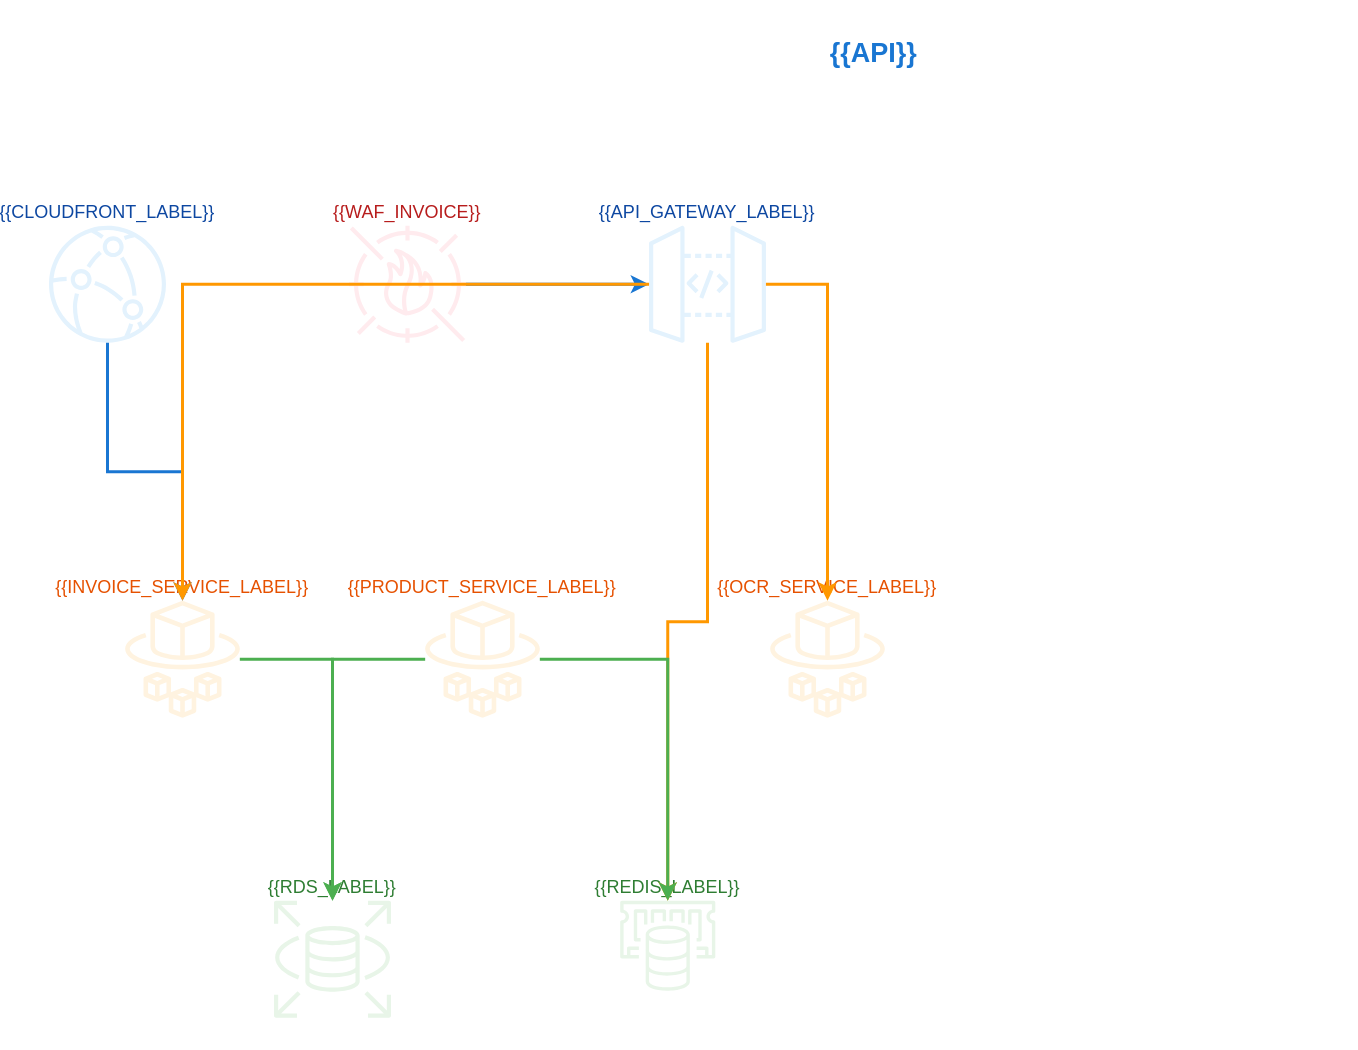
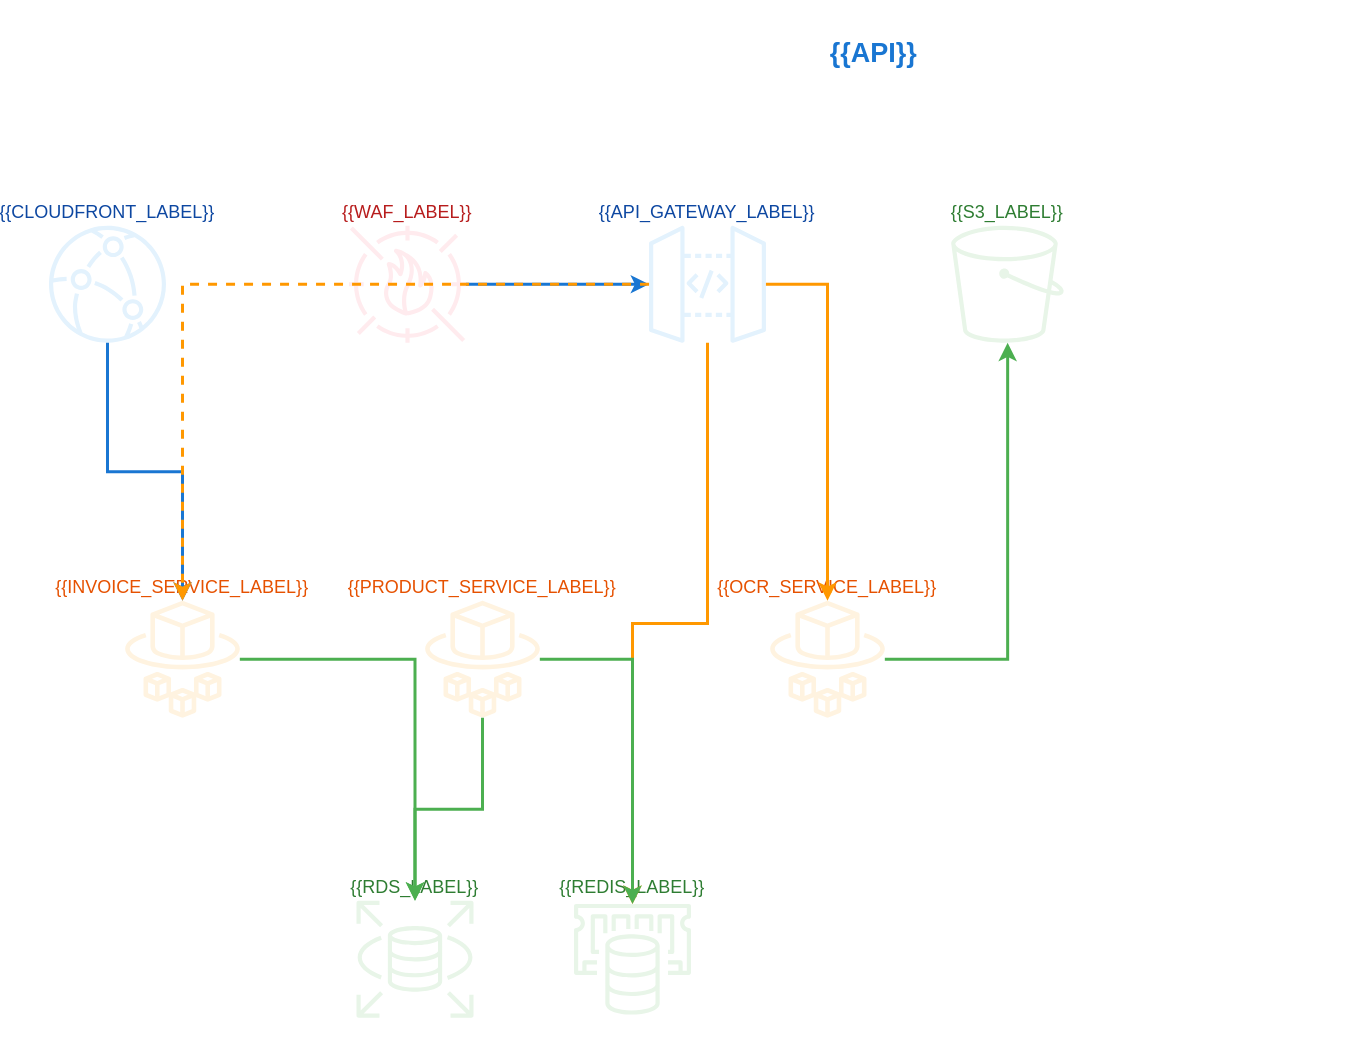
(407, 212) -> (407, 212)
(233, 284) -> (233, 284)
none -> (1007, 284)
none -> (1007, 568)
(668, 946) -> (632, 959)
(332, 959) -> (415, 959)
